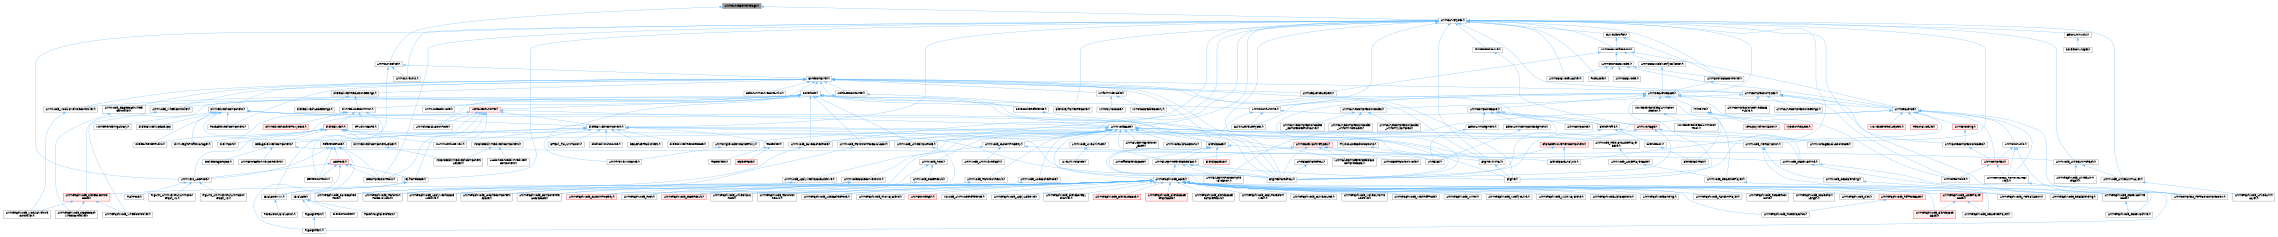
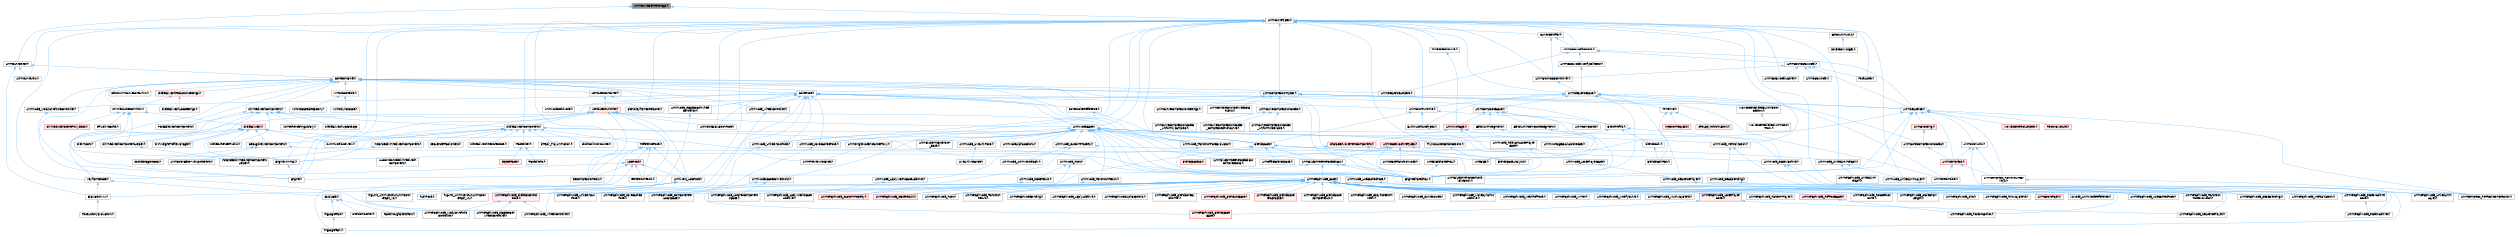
none -> (949, 23)
(355, 94) -> (180, 94)
(1111, 94) -> (345, 94)
